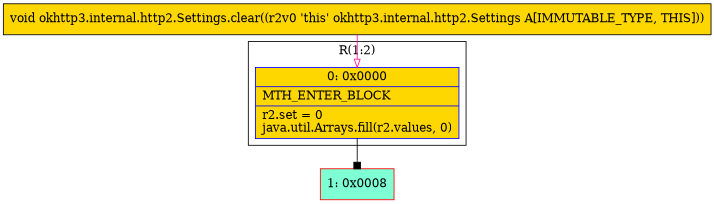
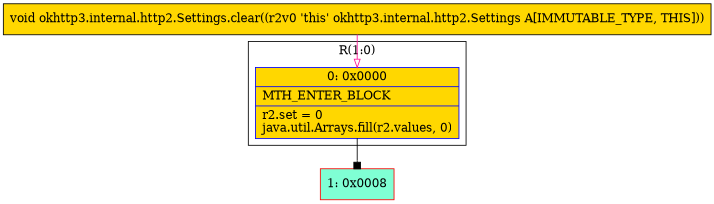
(357, 51) -> (357, 51)
